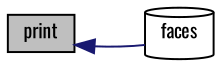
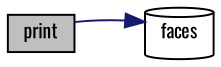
(120, 47) -> (100, 20)
